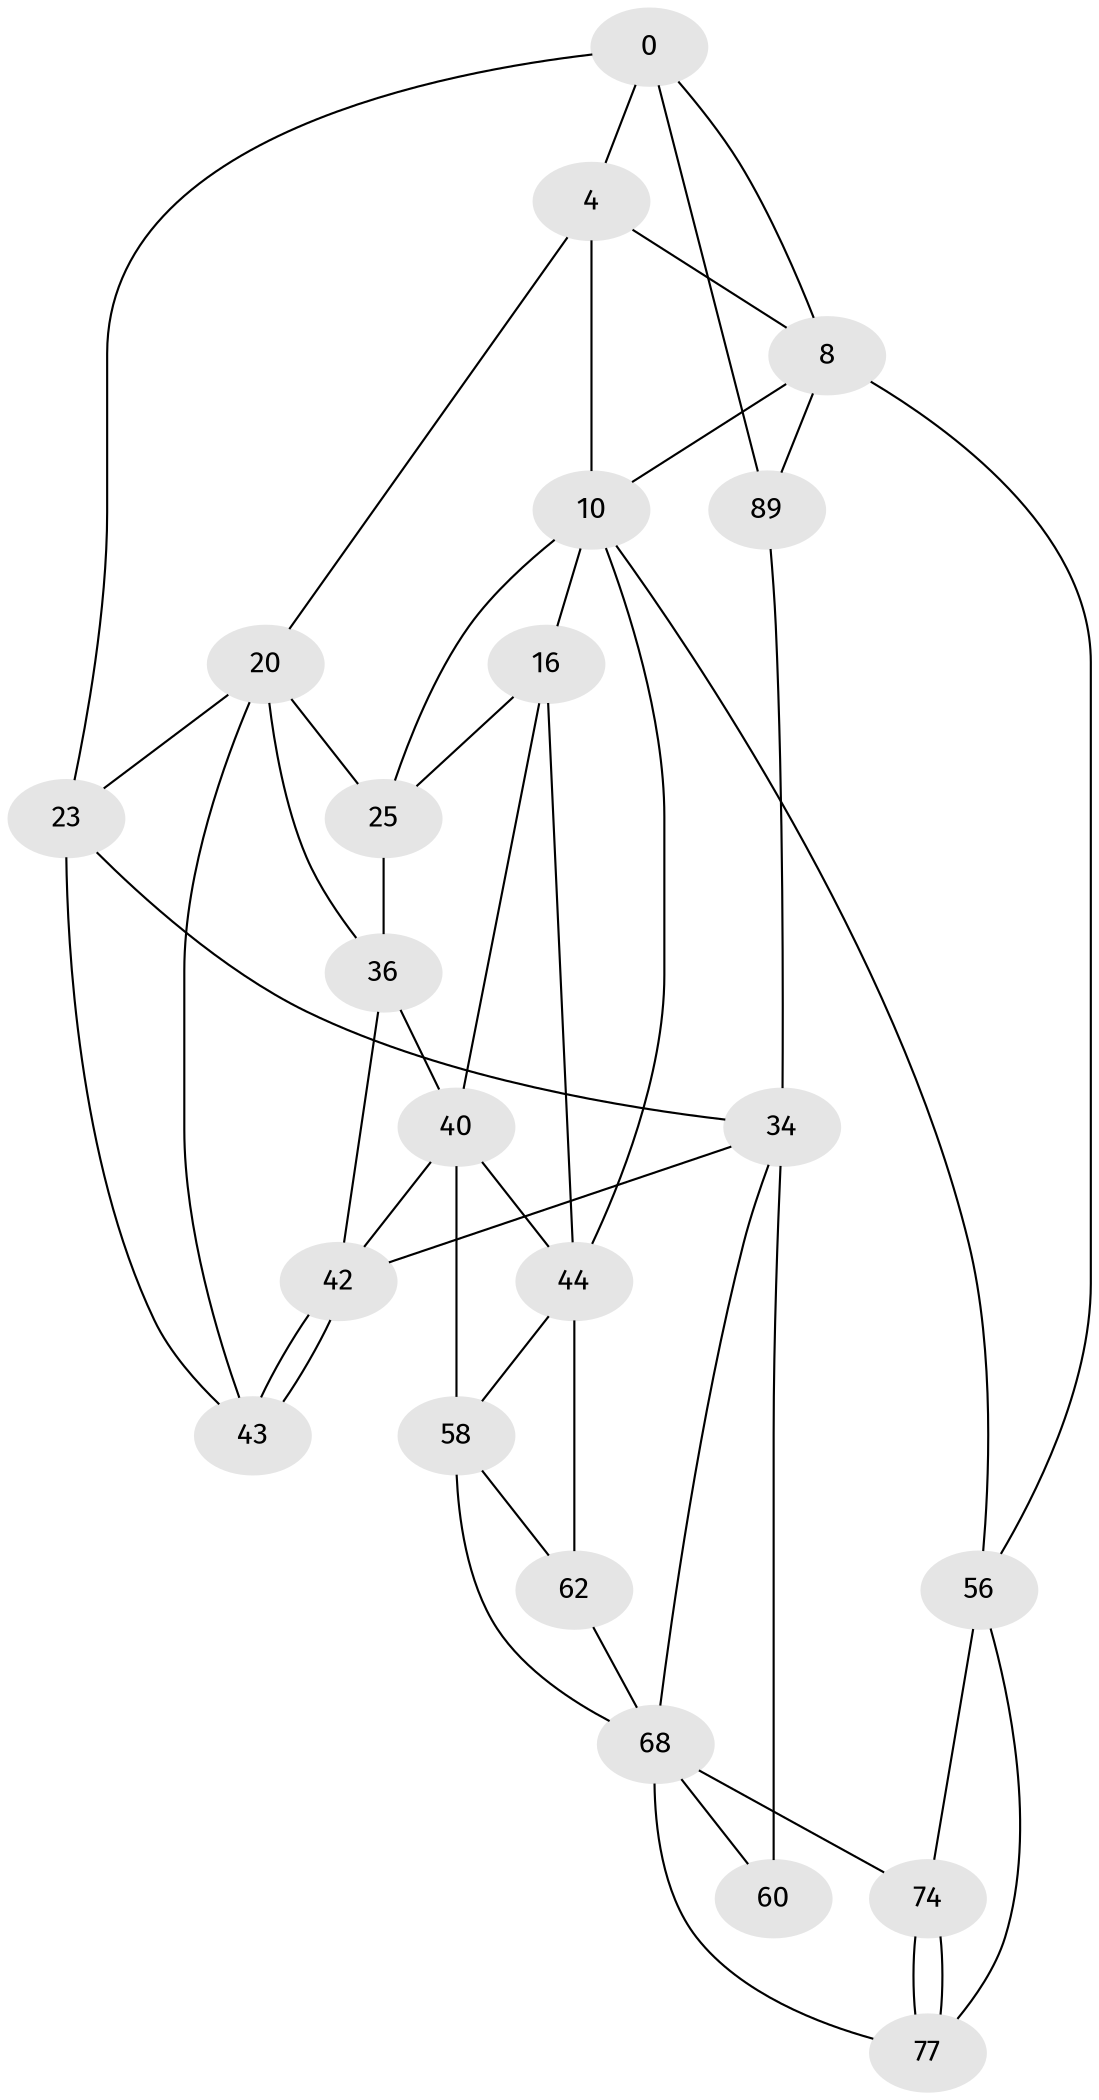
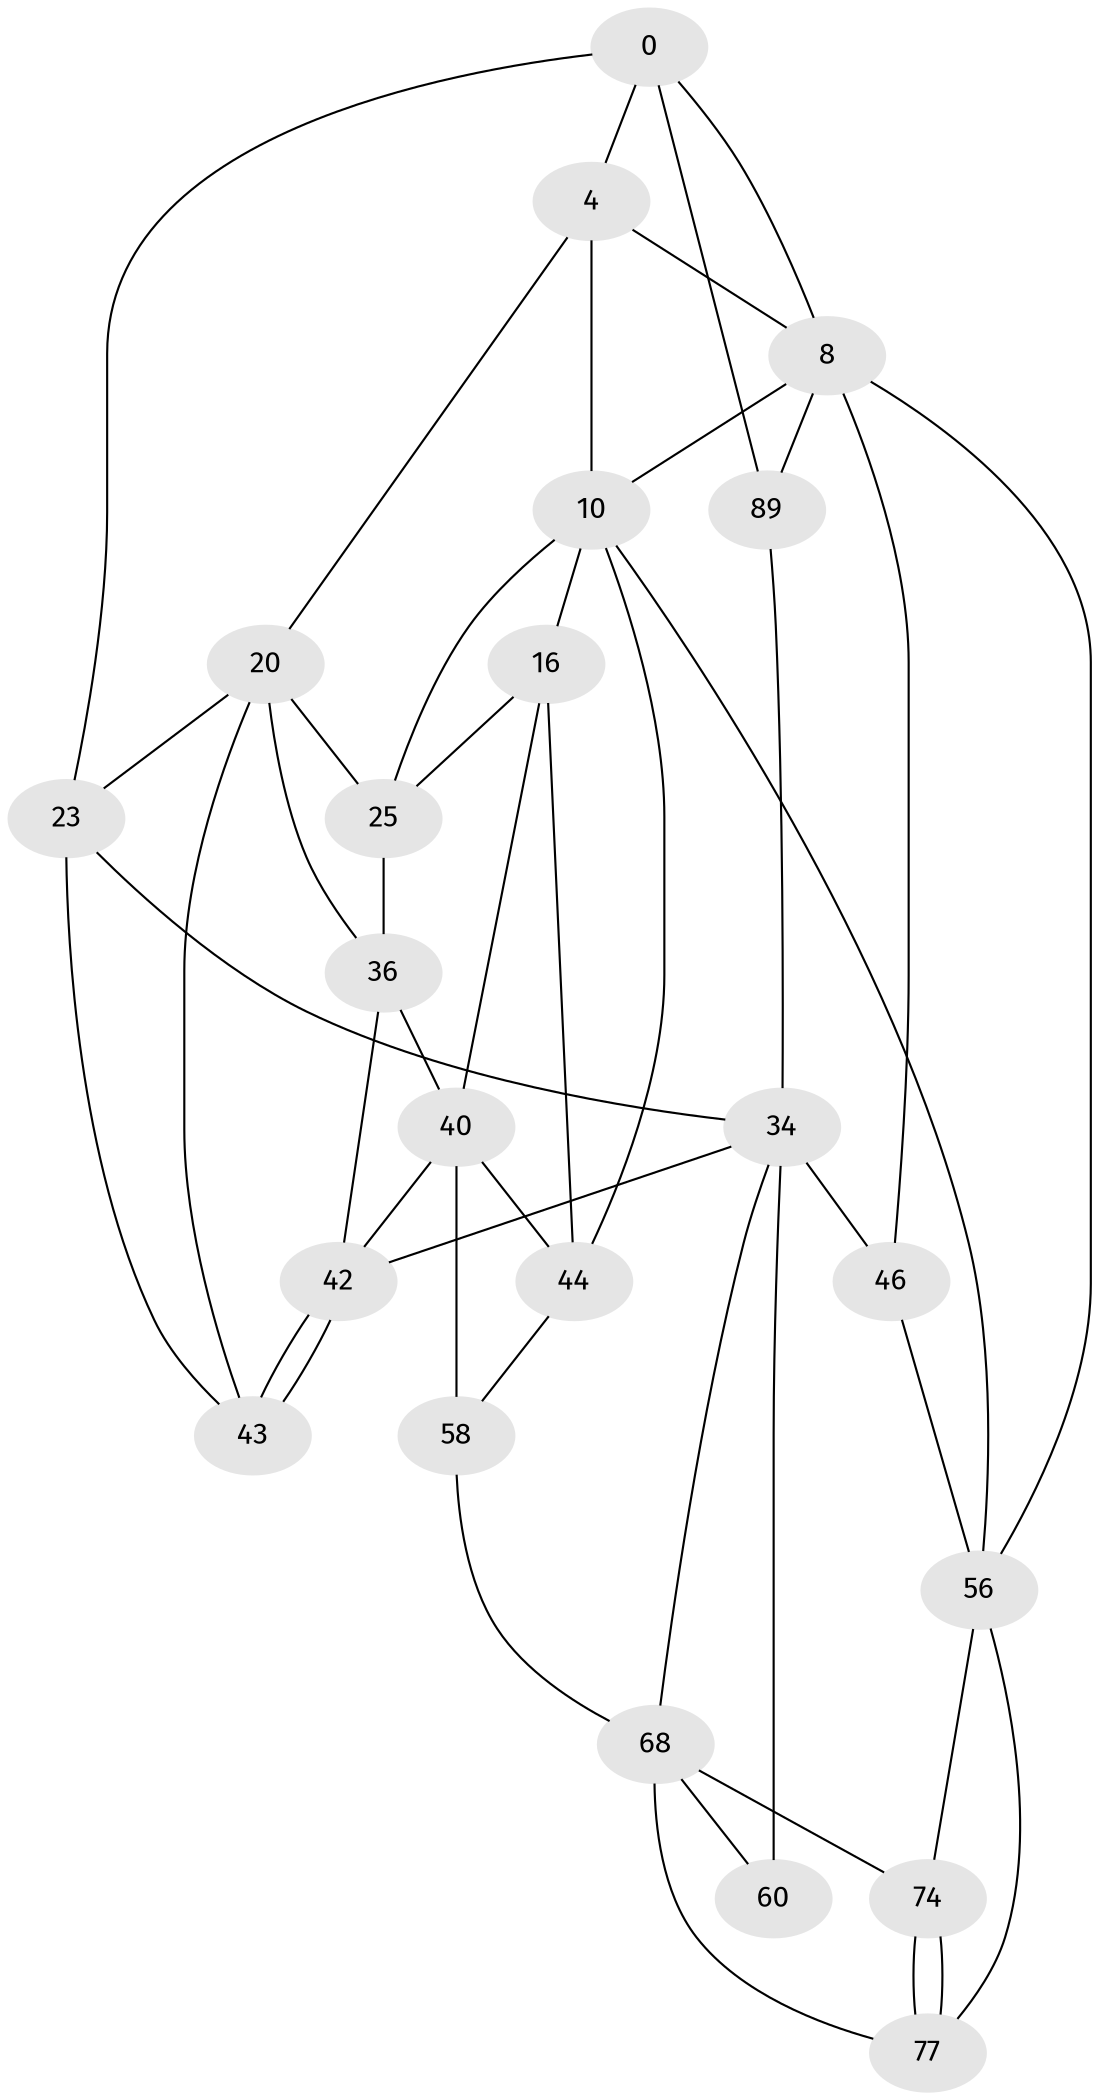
none -> (892, 1282)
(574, 1590) -> none
